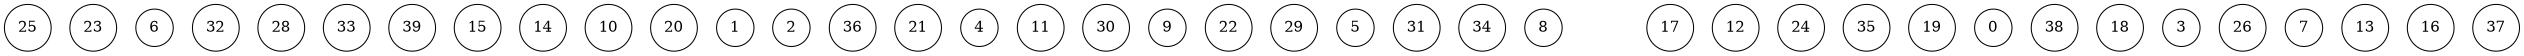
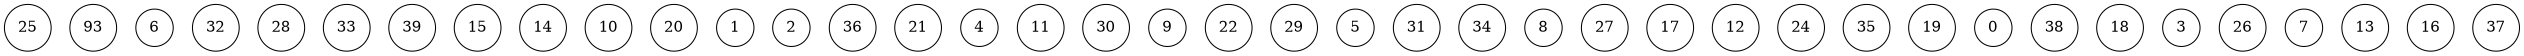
(93, 28) -> (93, 28)
none -> (1605, 28)
